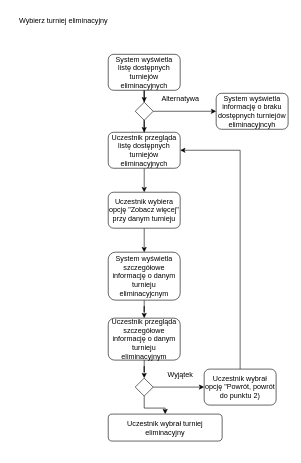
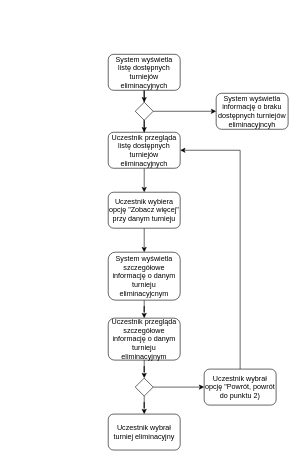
(63, 21) -> none
(180, 99) -> none
(180, 375) -> none
(165, 428) -> (144, 432)
